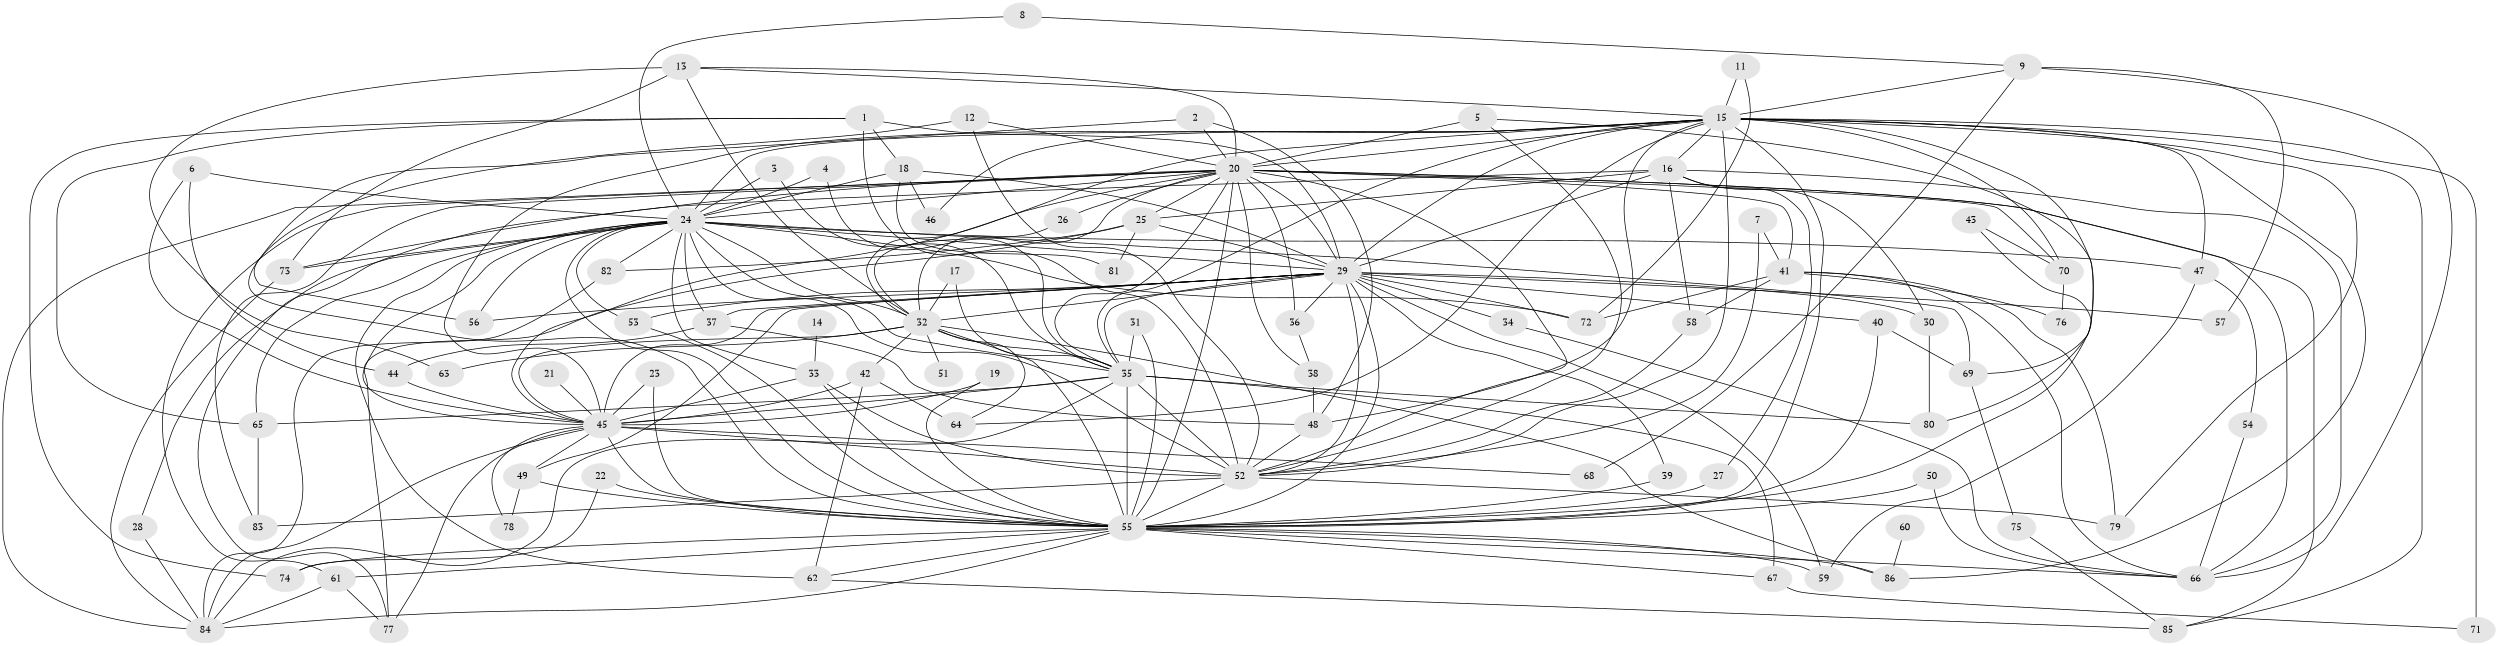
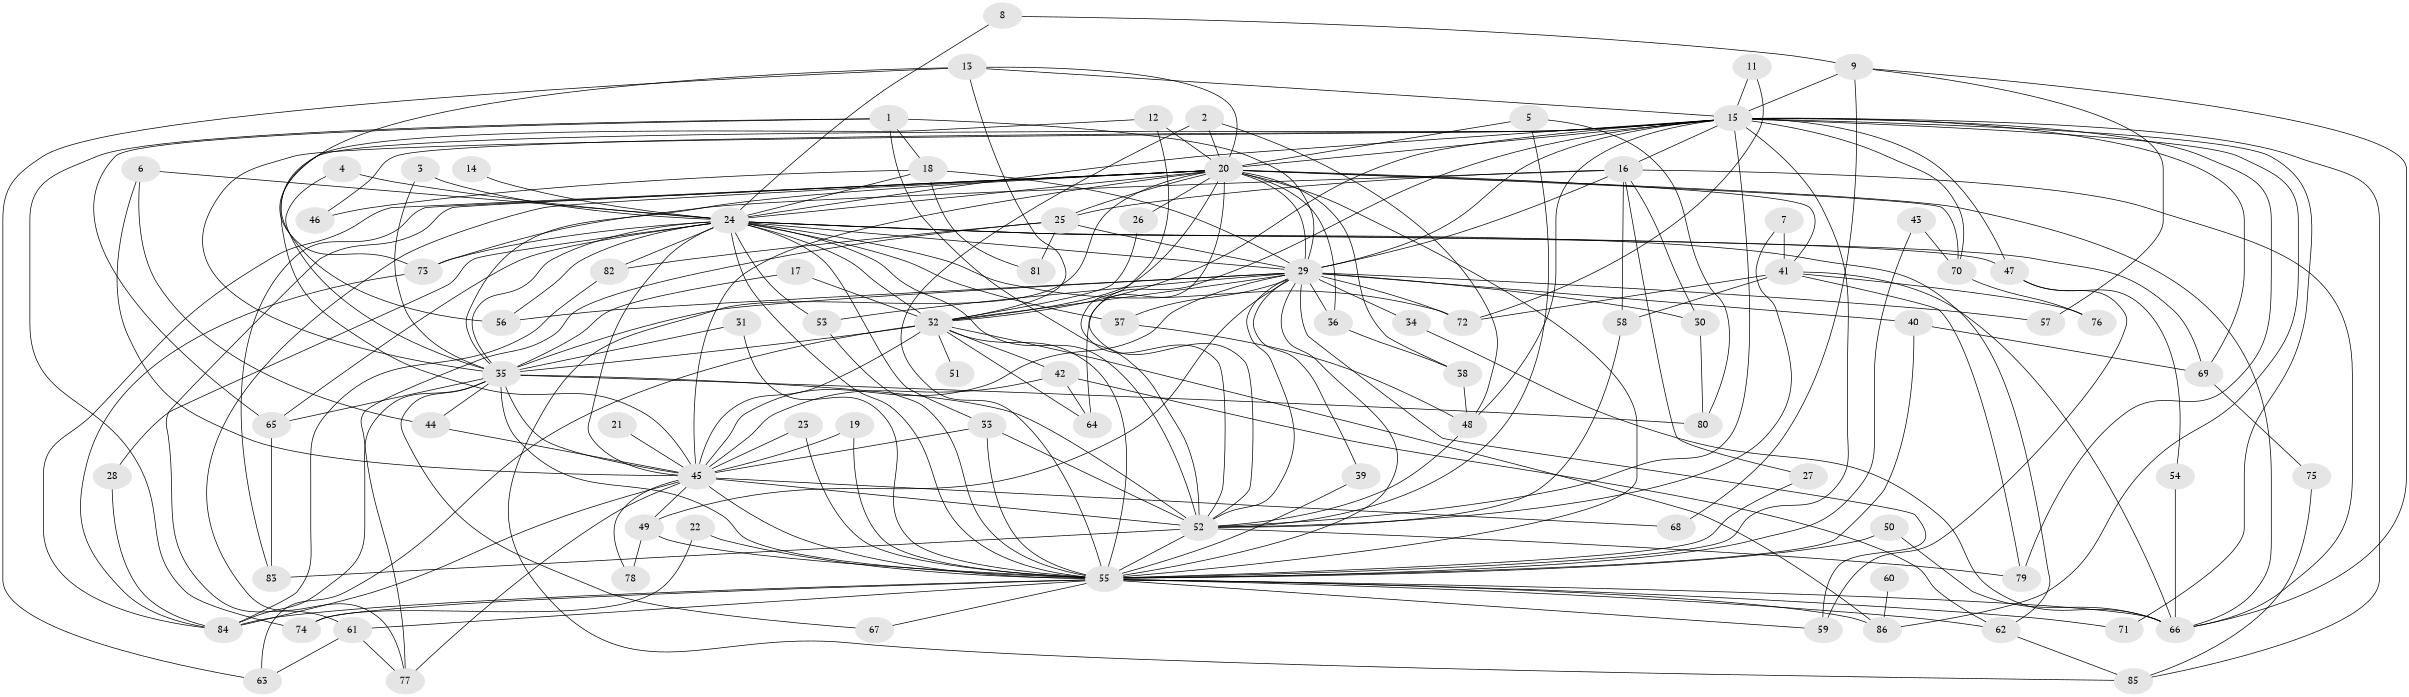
(550, 344) -> (466, 400)
(816, 349) -> (553, 195)
(272, 607) -> (308, 656)
(2121, 612) -> (1738, 599)
